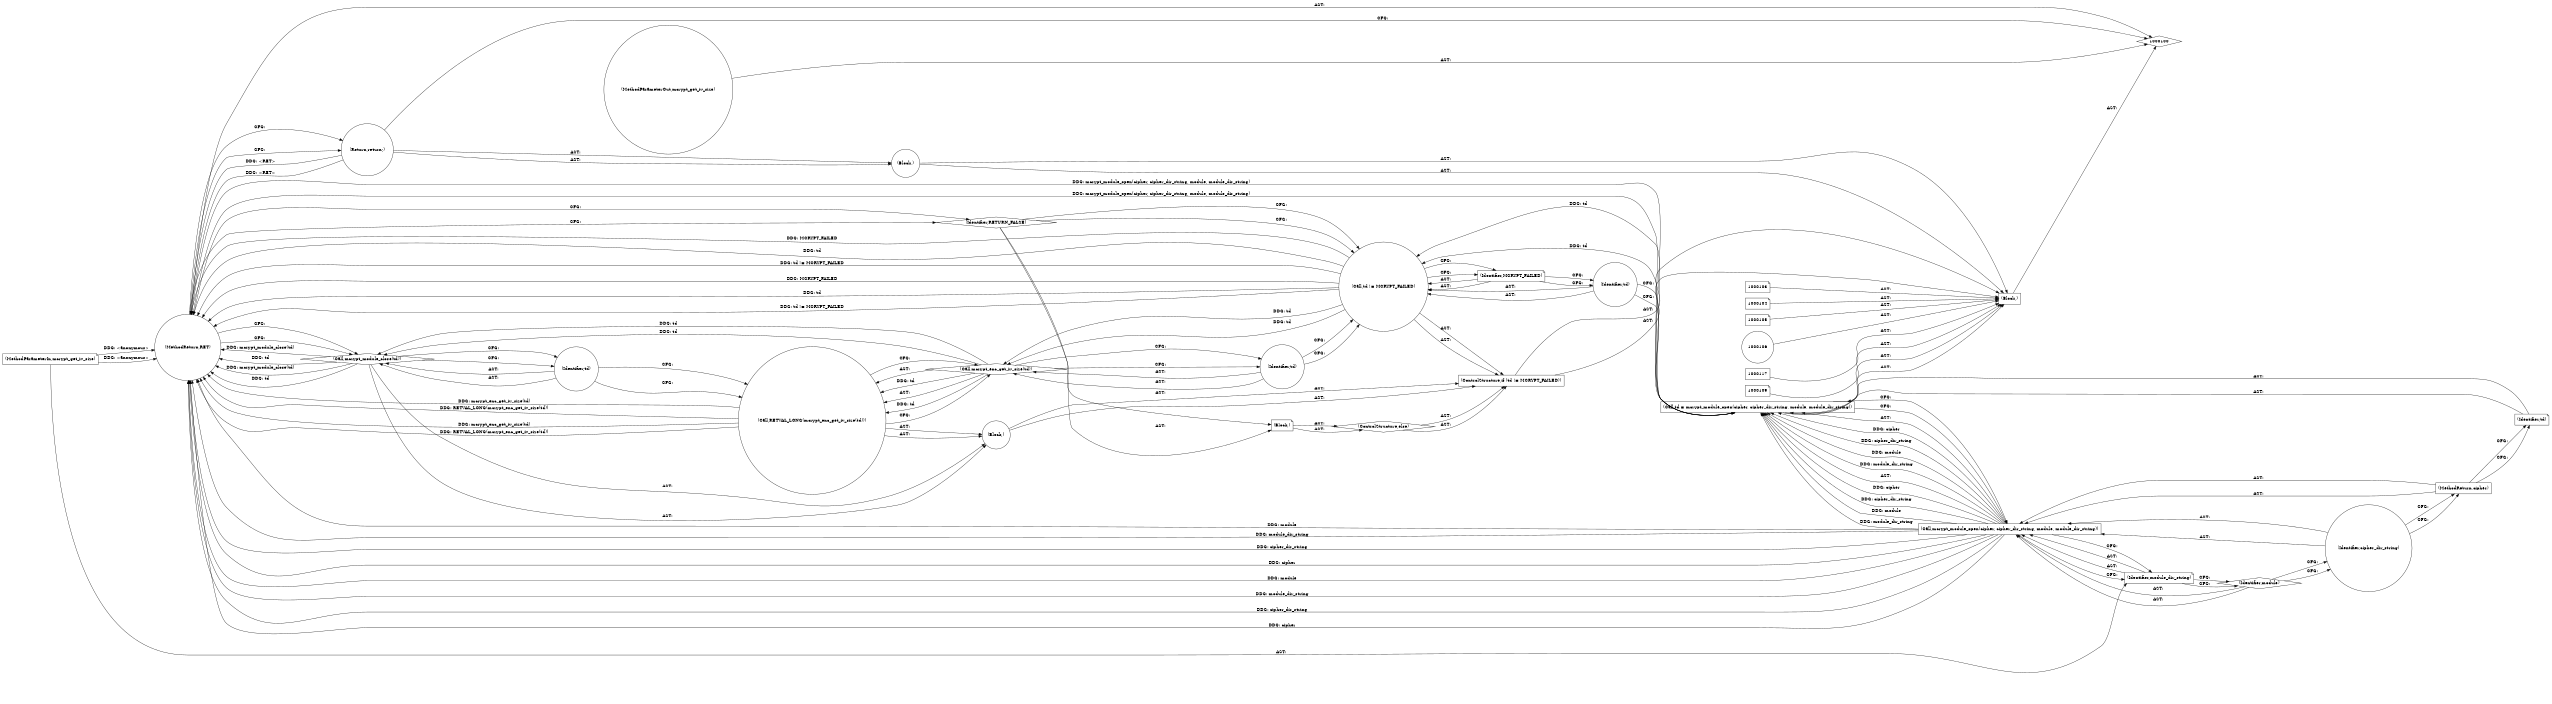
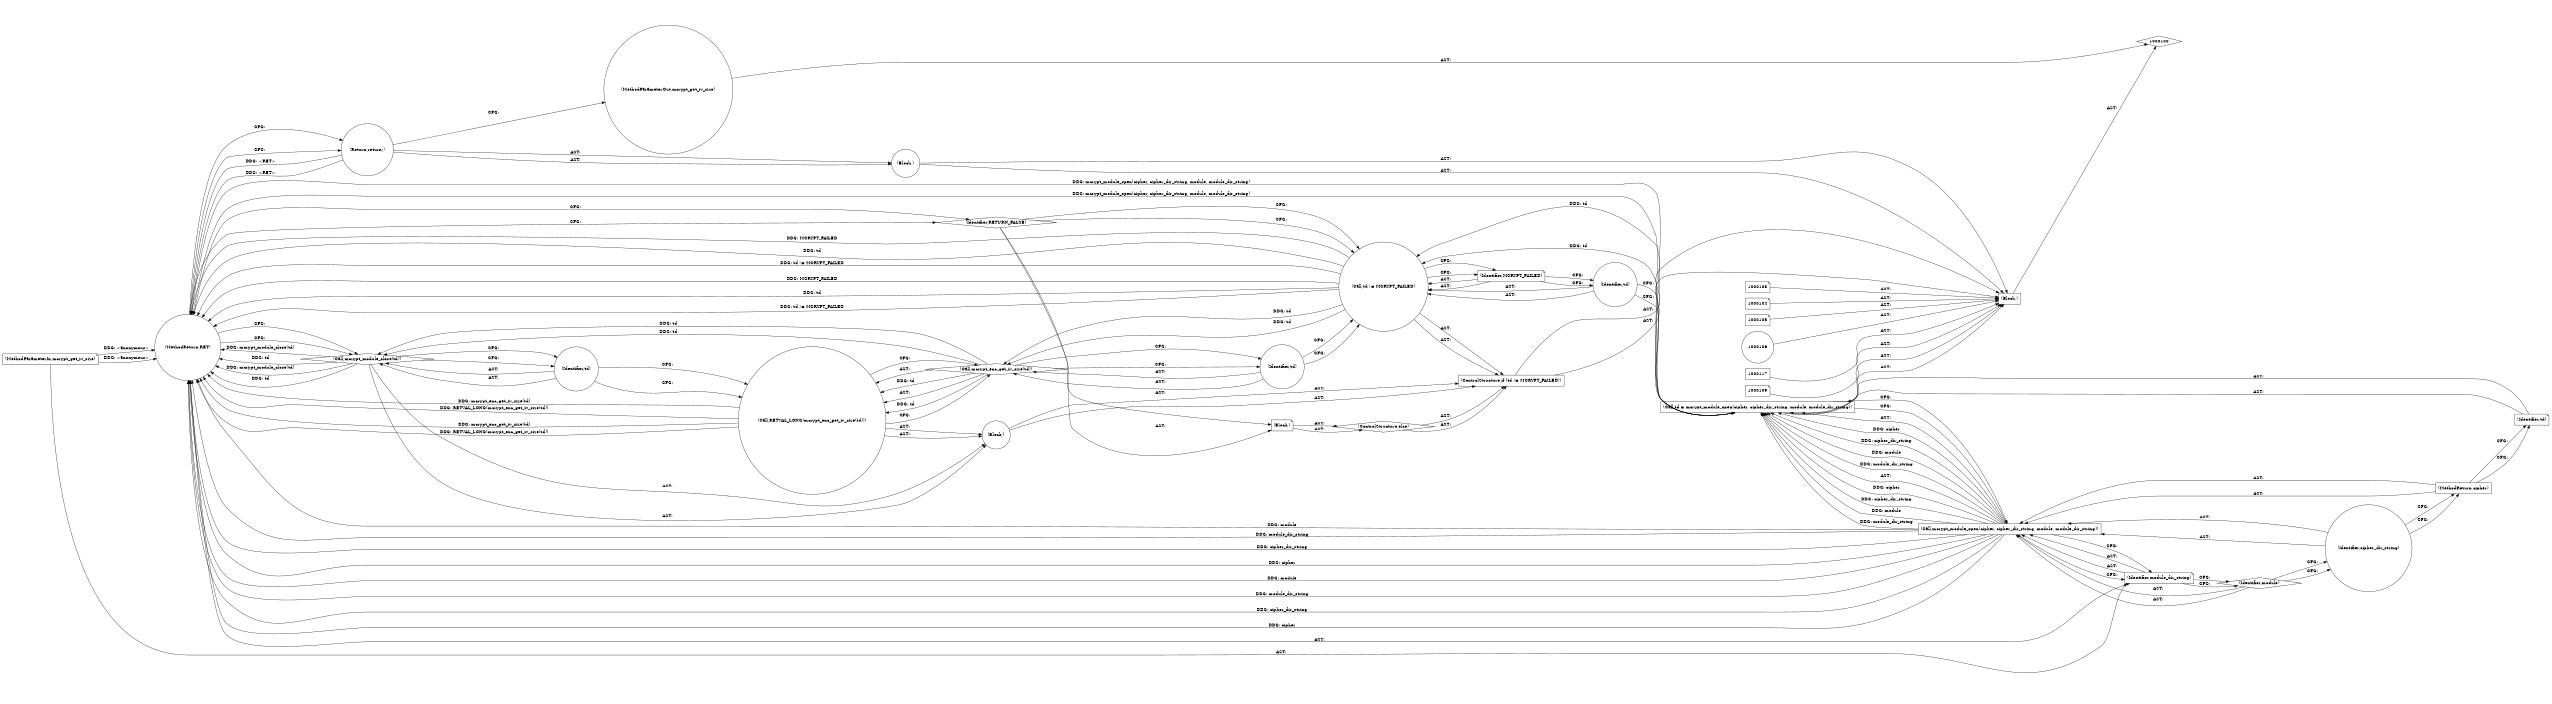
(1066, 7) -> (1054, 642)
(1248, 21) -> (498, 124)
